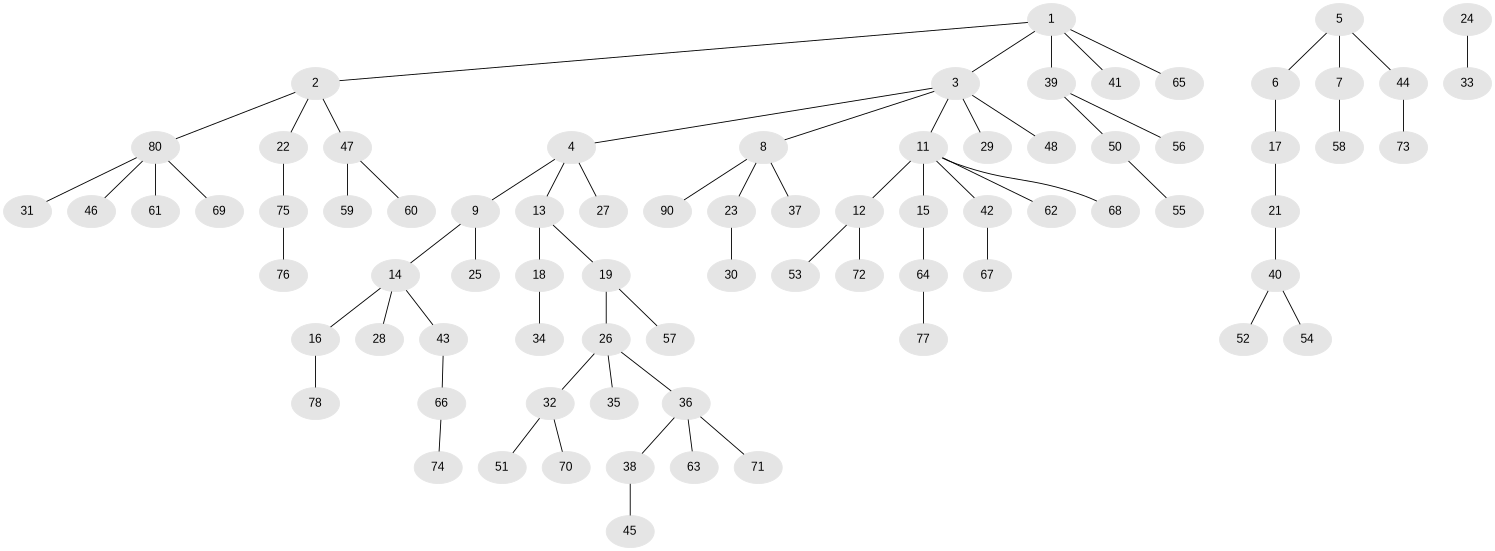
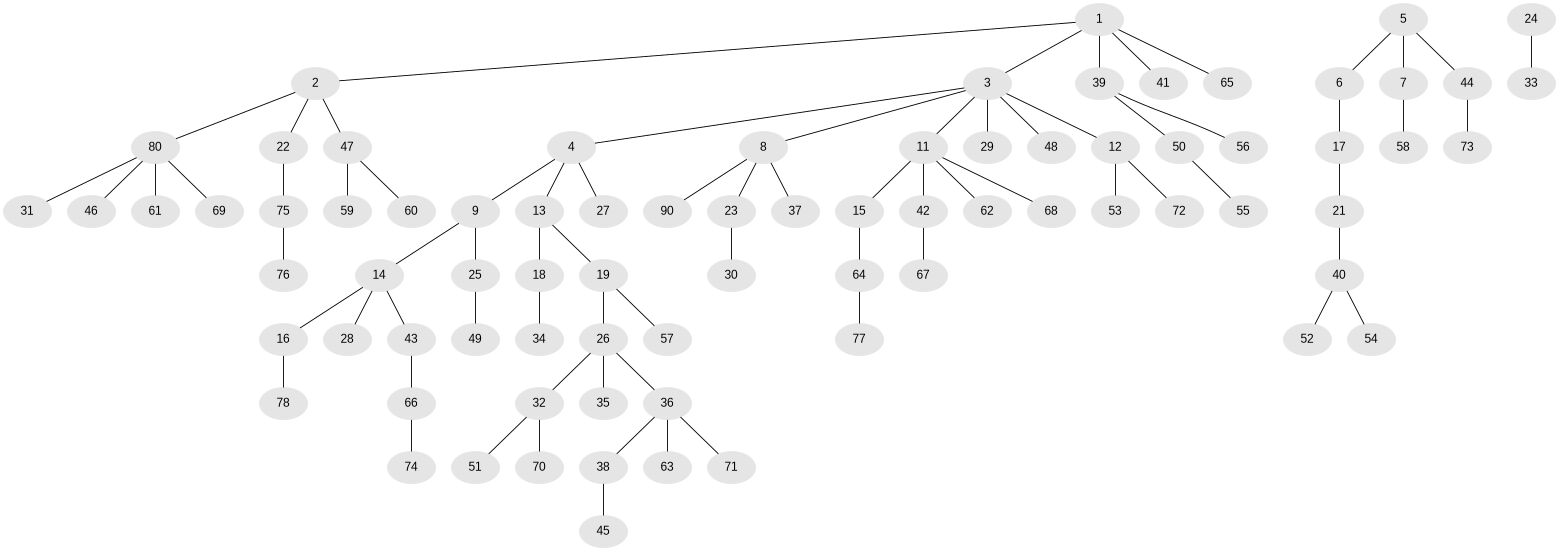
(892, 179) -> (1052, 116)
none -> (476, 340)
